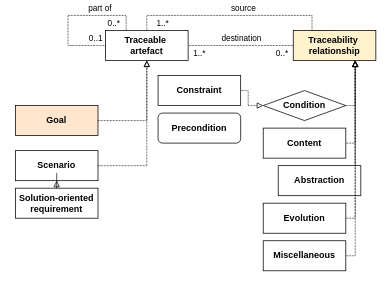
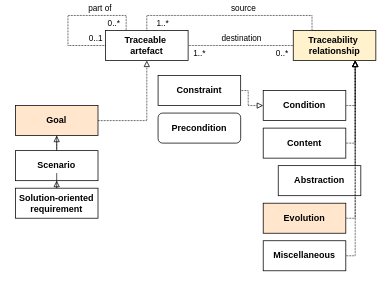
(304, 105) -> (304, 105)
(145, 165) -> (57, 139)
(304, 218) -> (304, 218)
